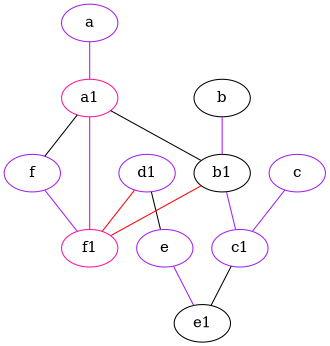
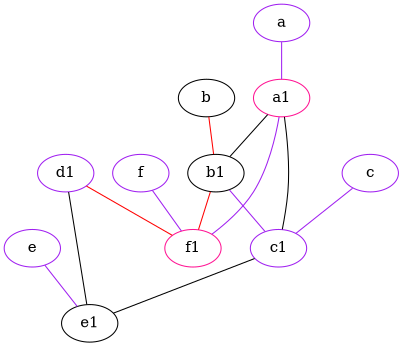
(61, 136) -> (289, 173)
(222, 136) -> (211, 135)
(154, 204) -> (78, 248)
